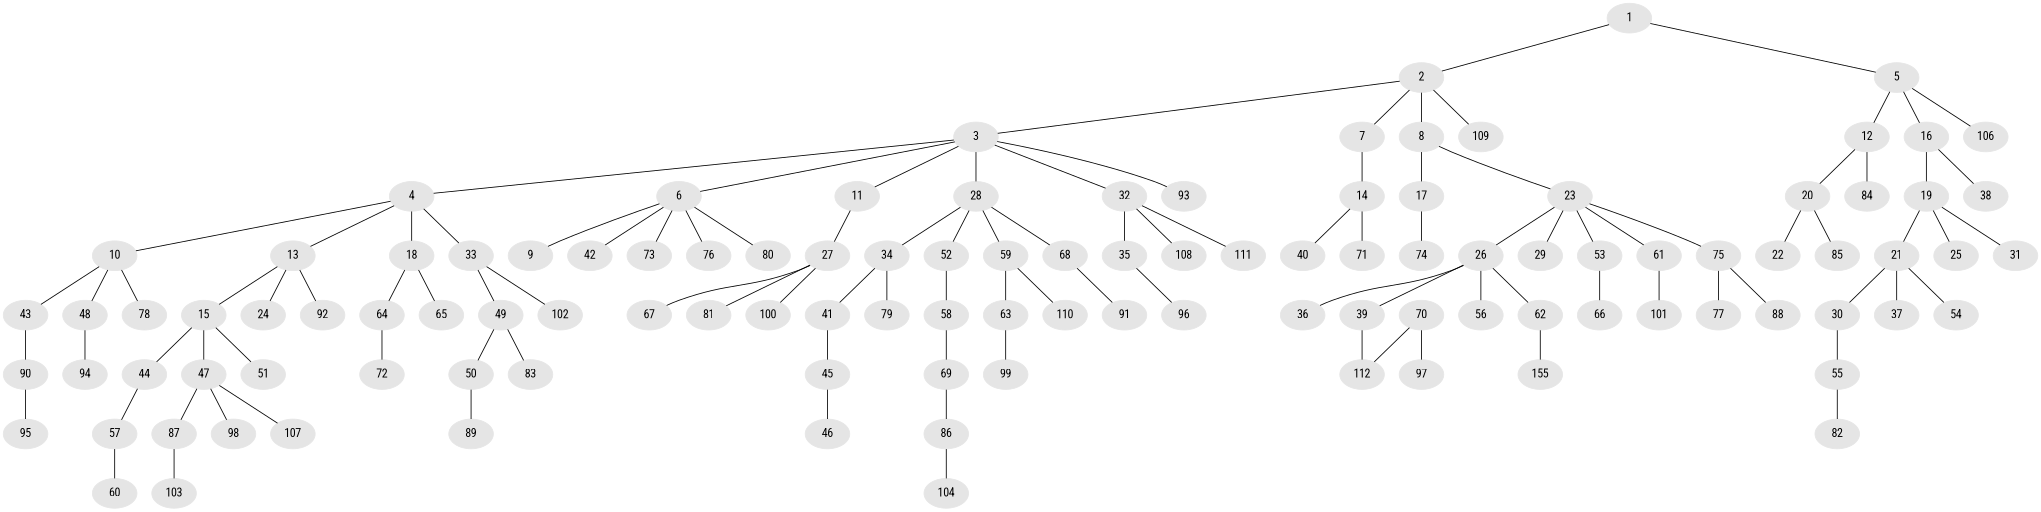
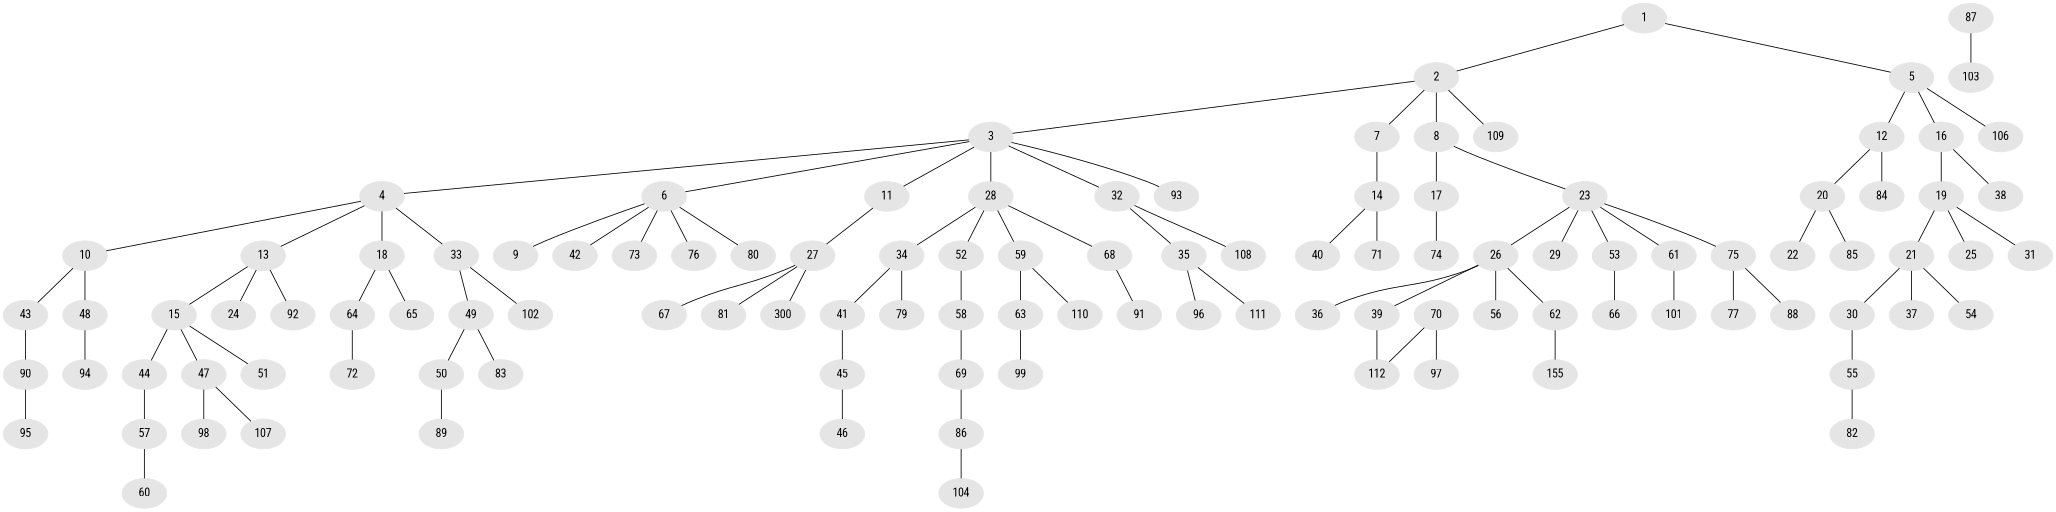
(1184, 226) -> (1221, 285)
(144, 315) -> none
(768, 315) -> (783, 315)
(189, 404) -> none
